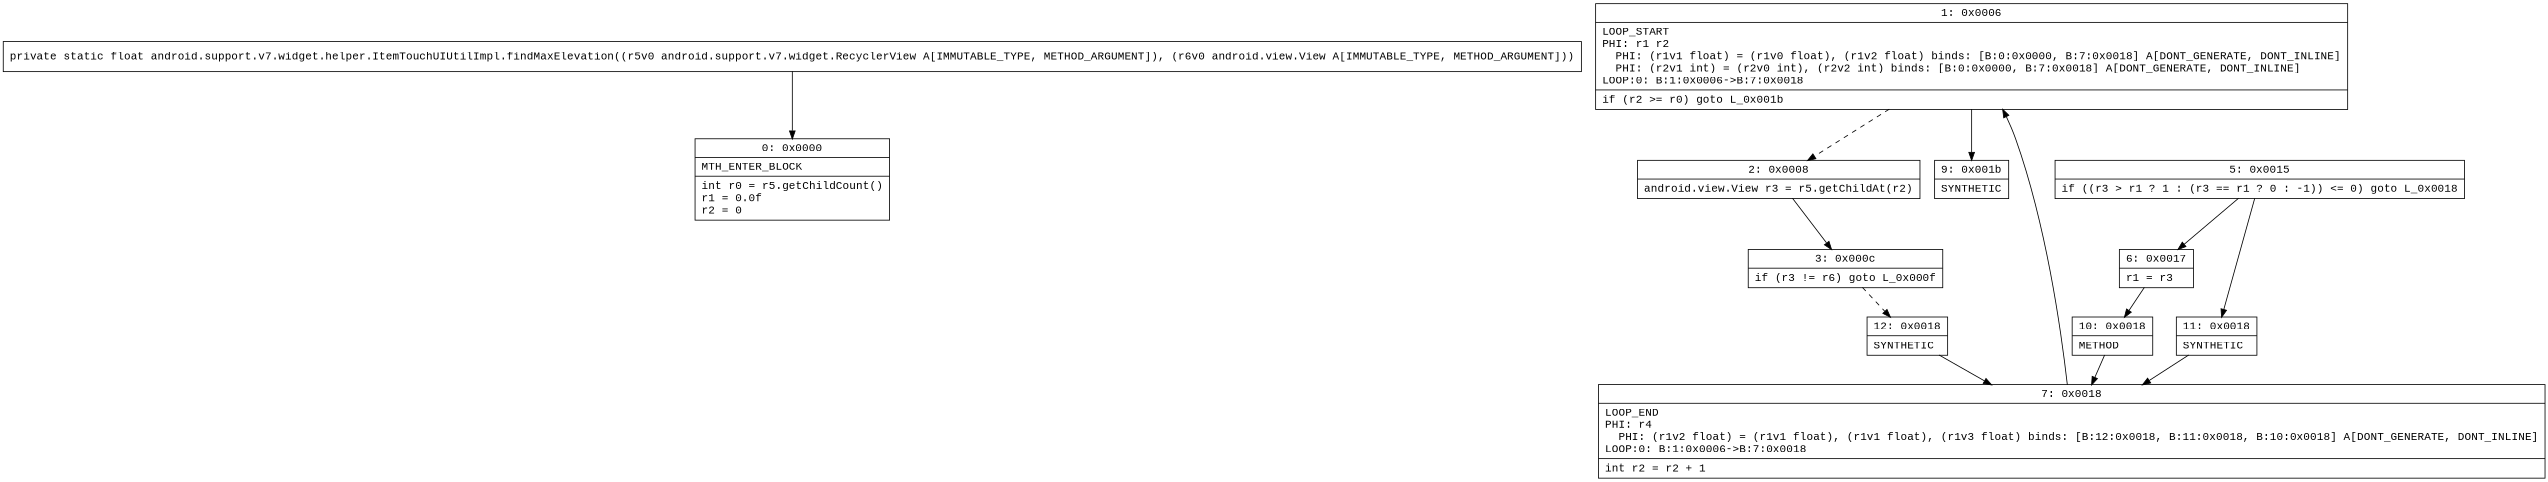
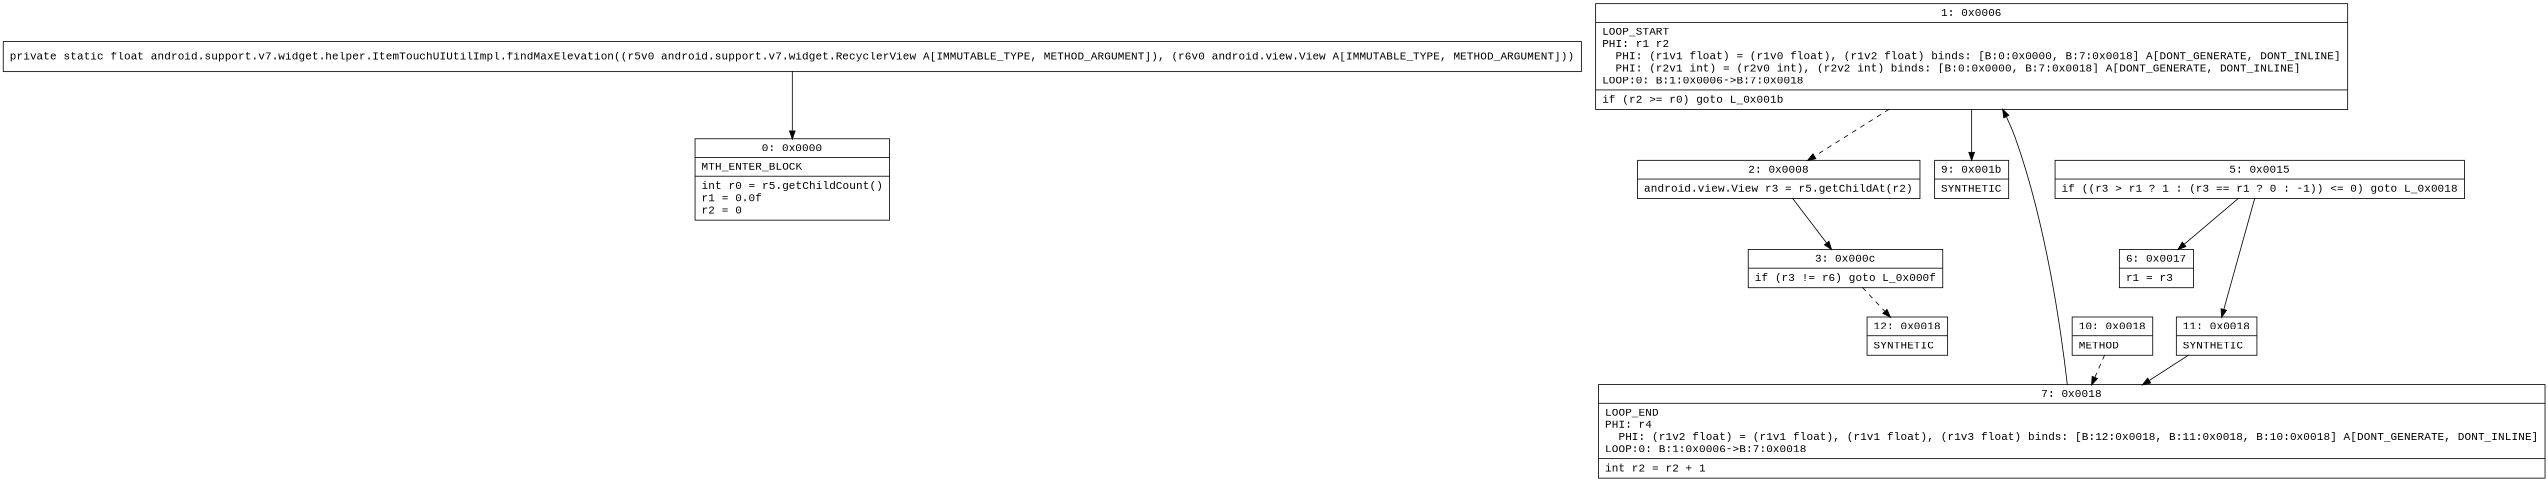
(2137, 299) -> none
(2100, 366) -> (2100, 366)
(1962, 368) -> none
